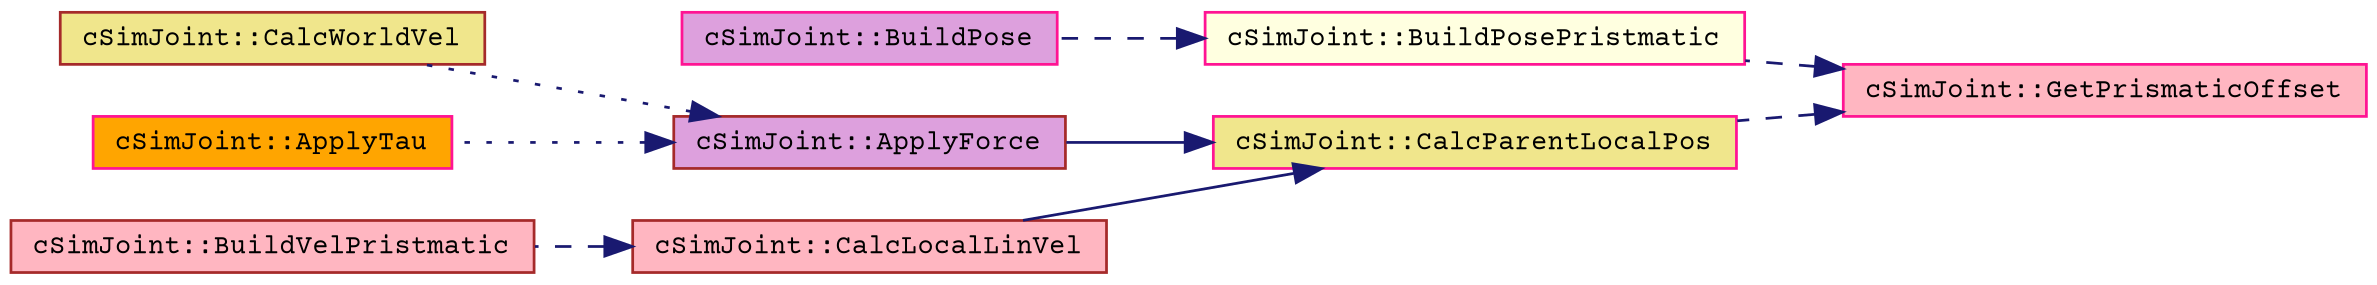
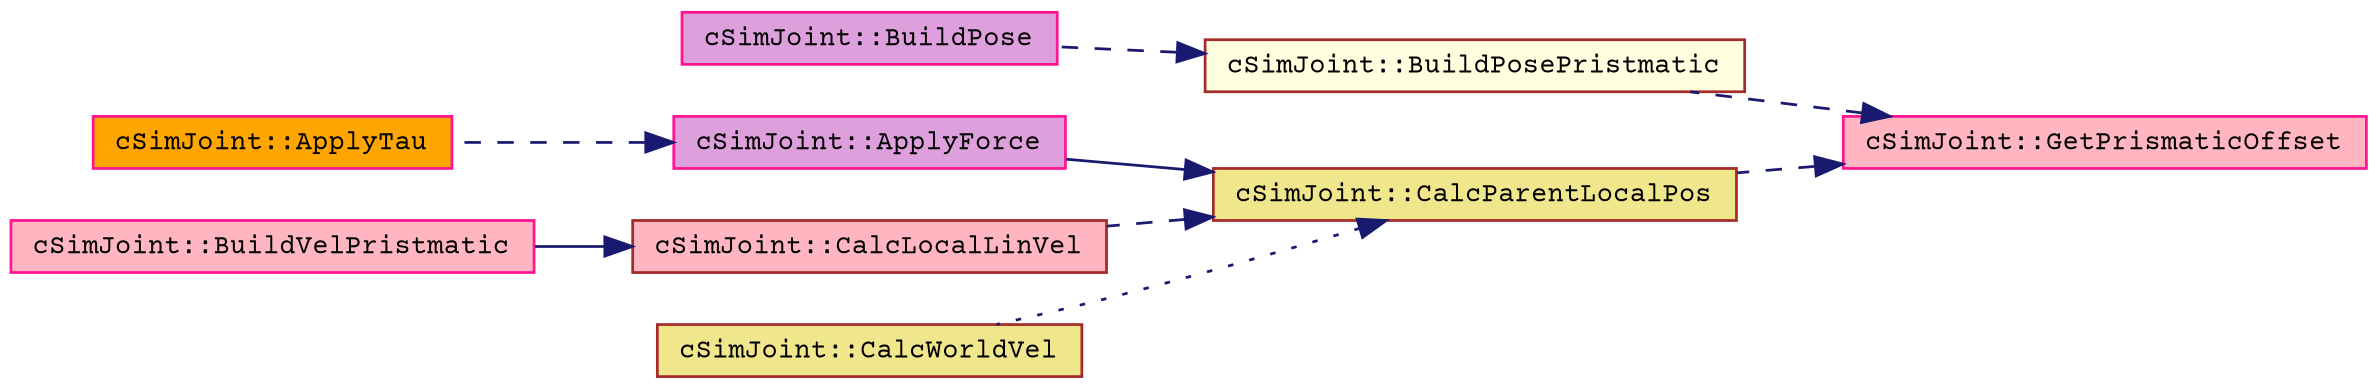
(1475, 38) -> (1475, 66)
(558, 88) -> (1179, 280)
(549, 142) -> (549, 142)
(870, 142) -> (870, 142)
(1475, 142) -> (1475, 194)
(1159, 197) -> (1146, 223)
(273, 246) -> (273, 246)
(570, 246) -> (570, 246)
